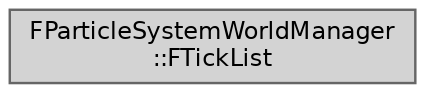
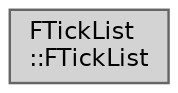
(213, 46) -> (89, 46)
